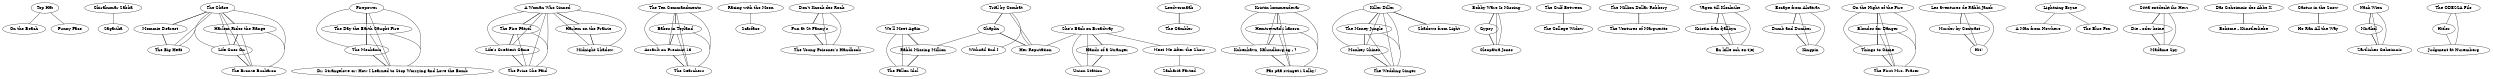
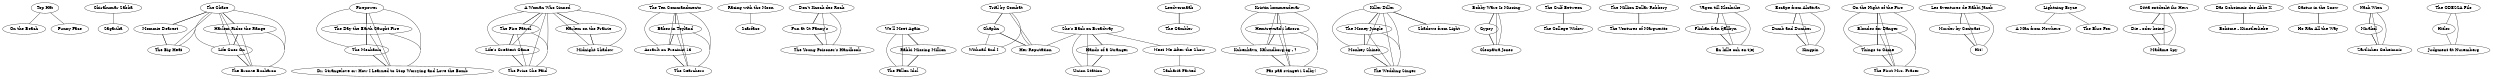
(1716, 29) -> (1716, 29)
(959, 39) -> (987, 40)
